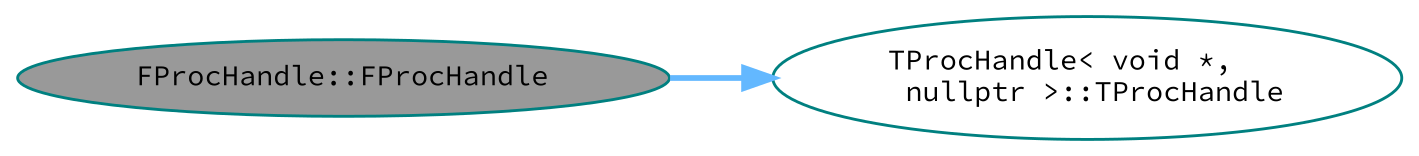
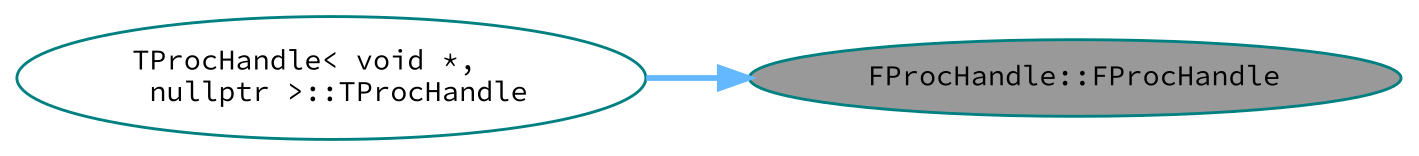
(707, 78) -> (683, 78)
